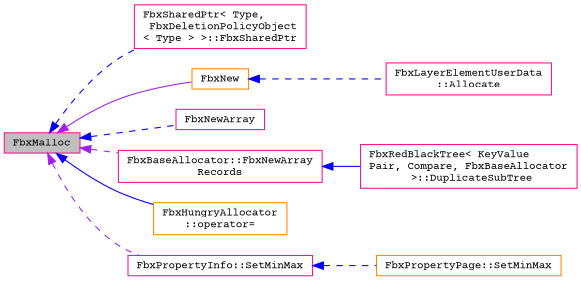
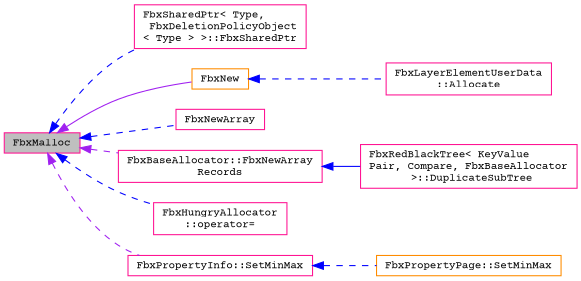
(107, 186) -> (107, 186)
(220, 219) -> (220, 219)
